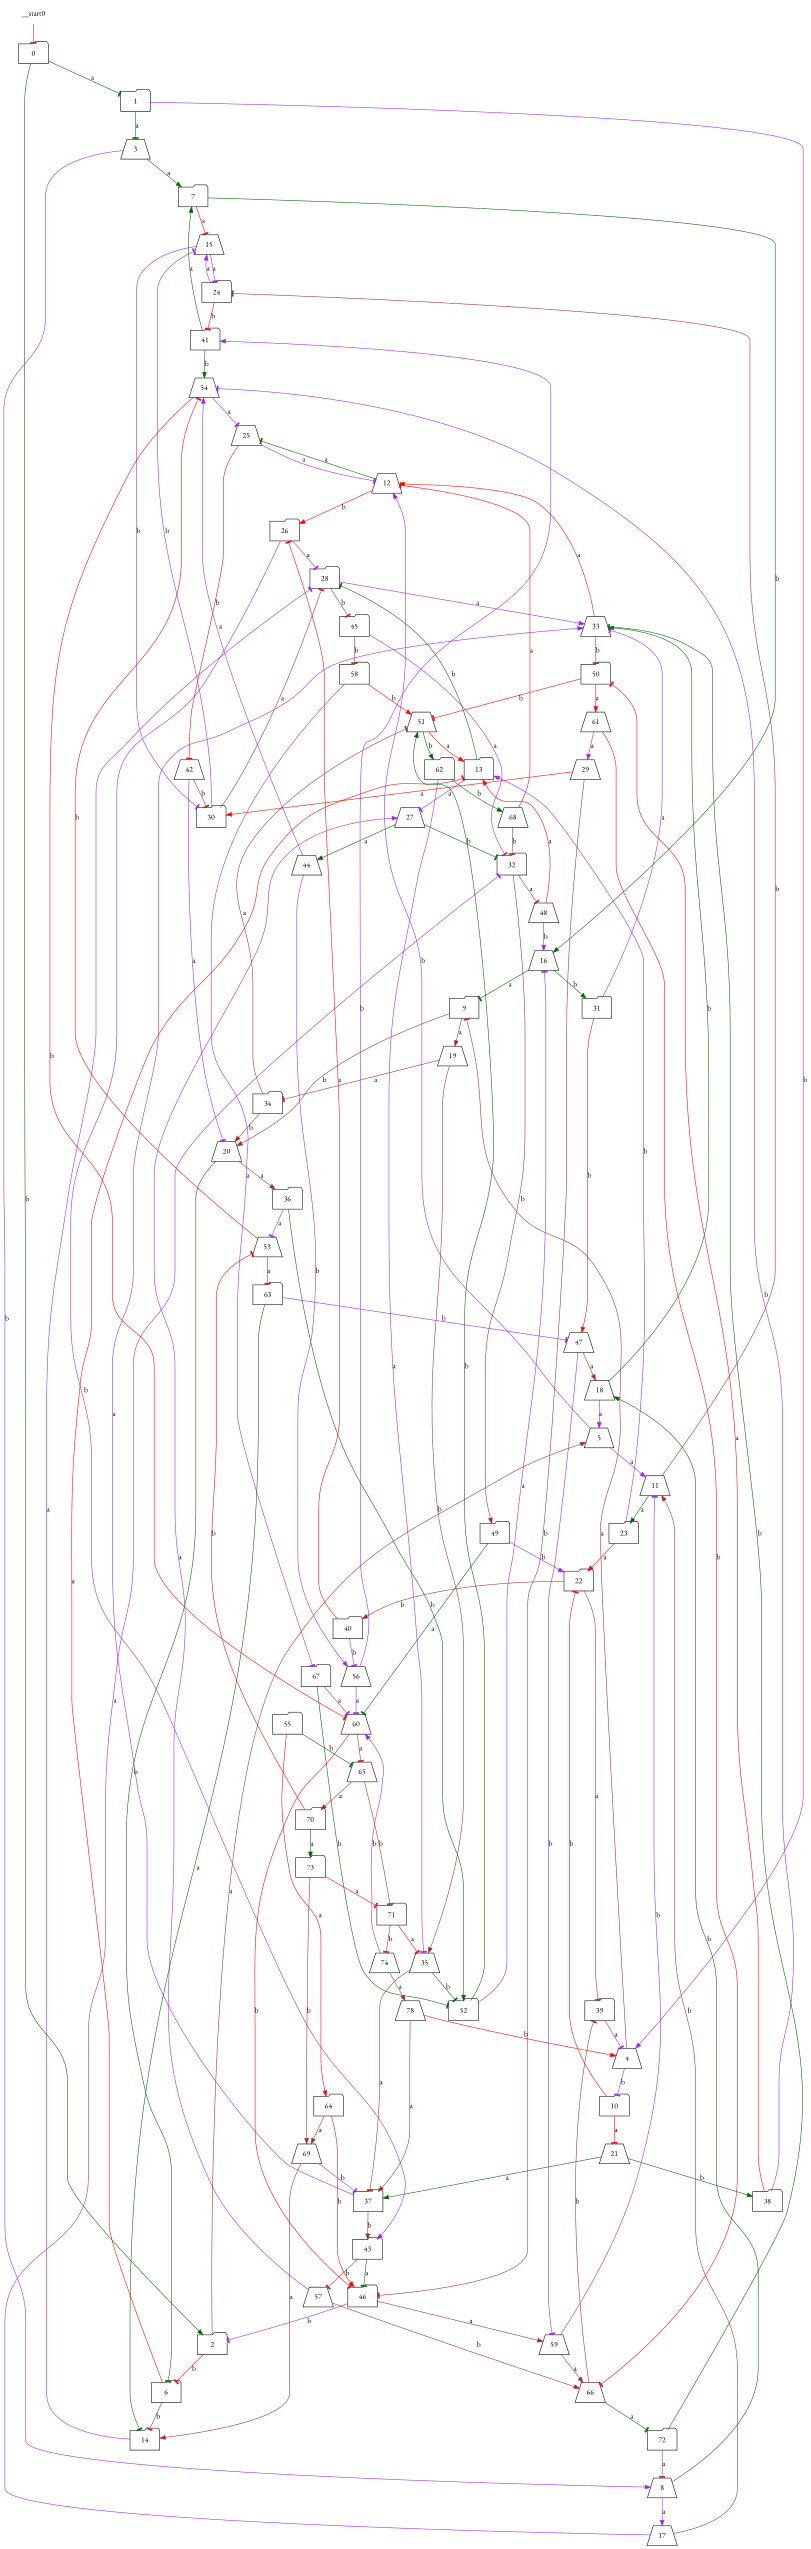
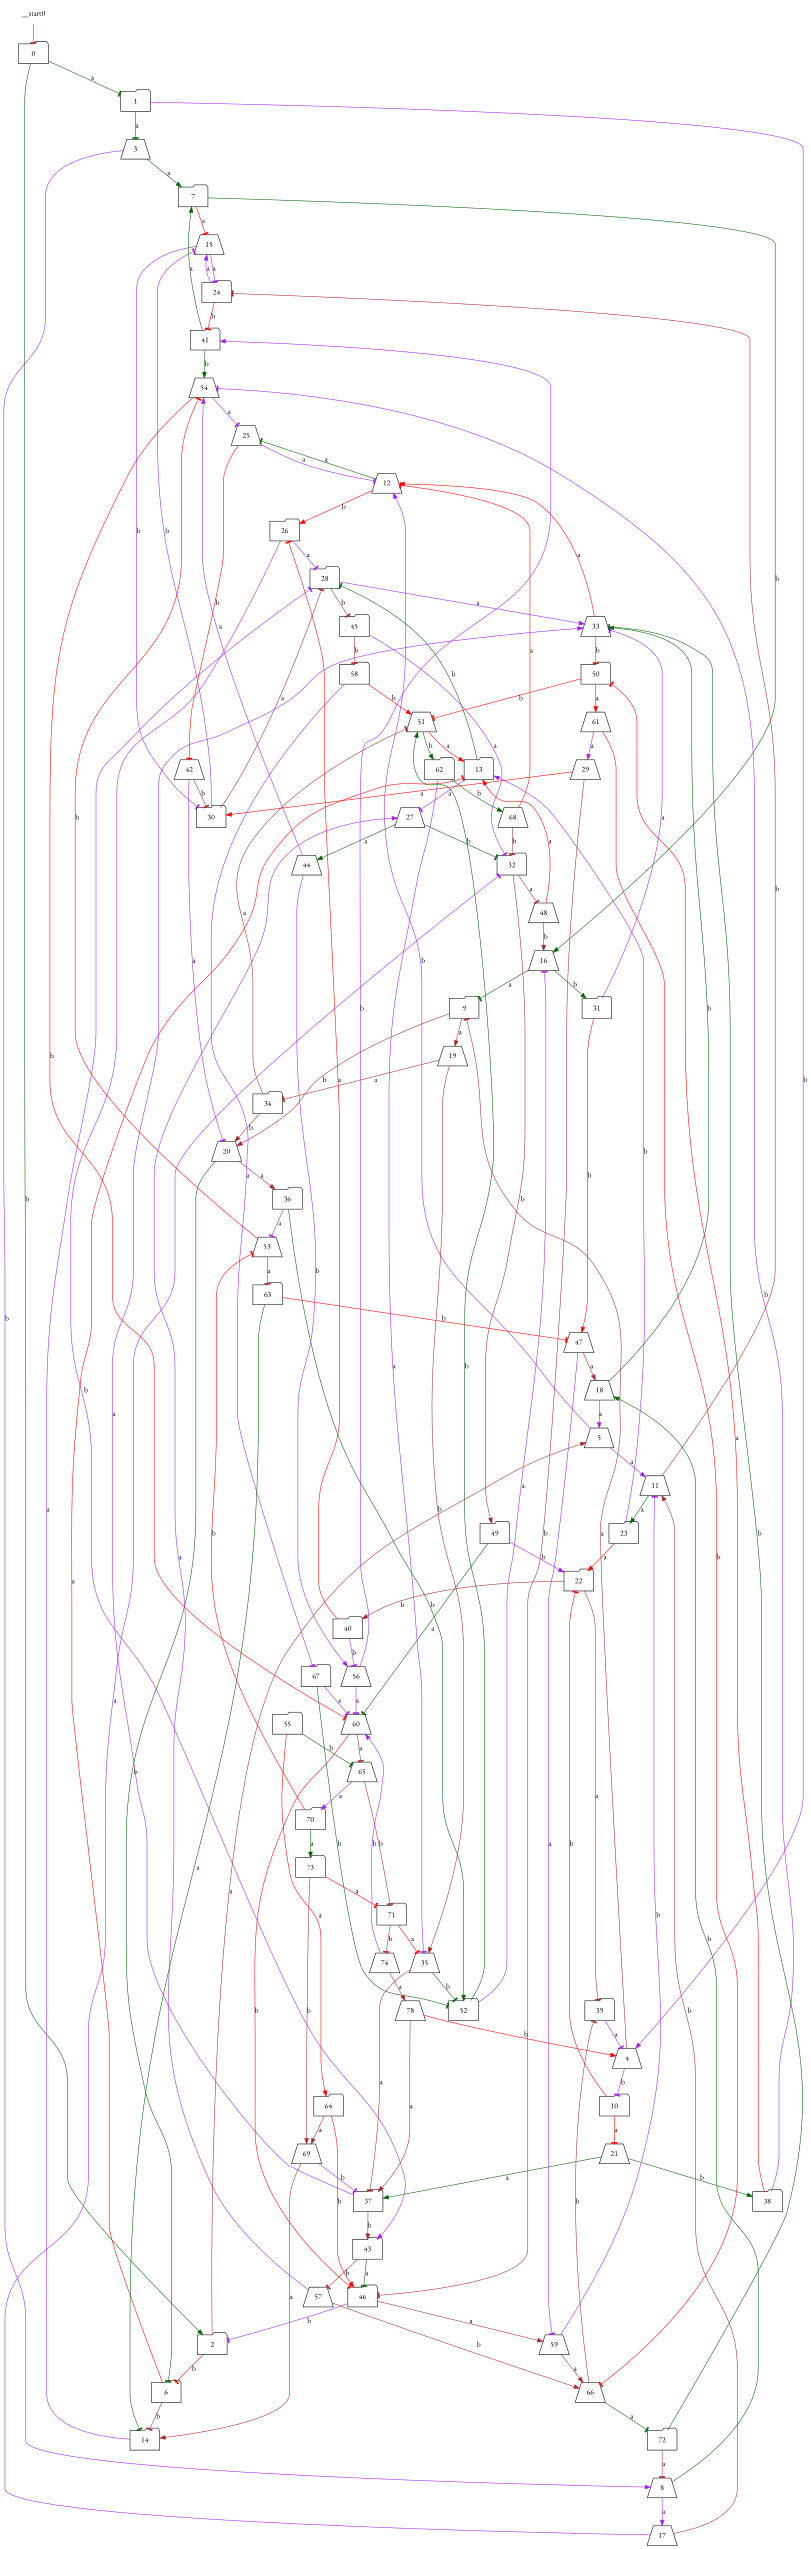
(544, 934) -> (544, 934)
(424, 1319) -> (424, 1319)
(338, 1794) -> (338, 1794)
(551, 1844) -> (550, 1844)
